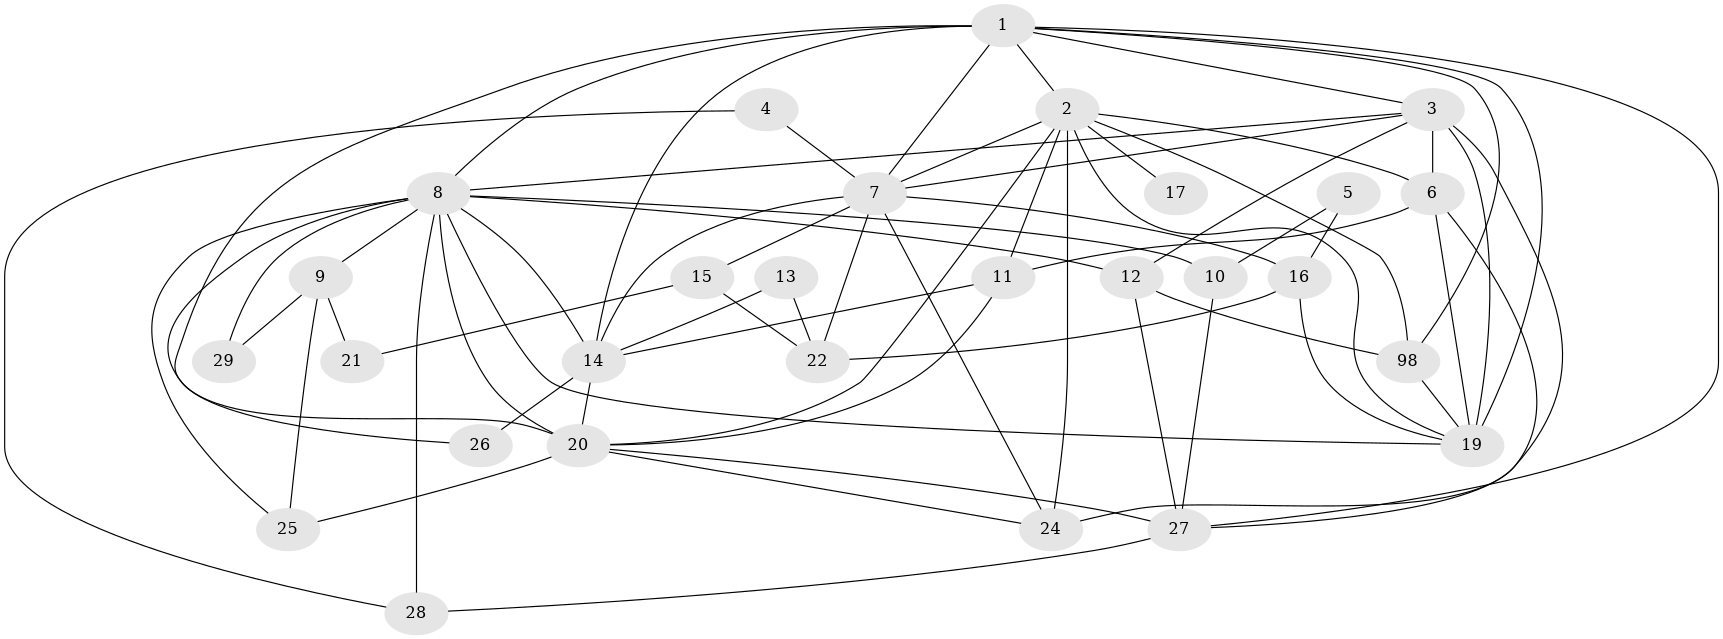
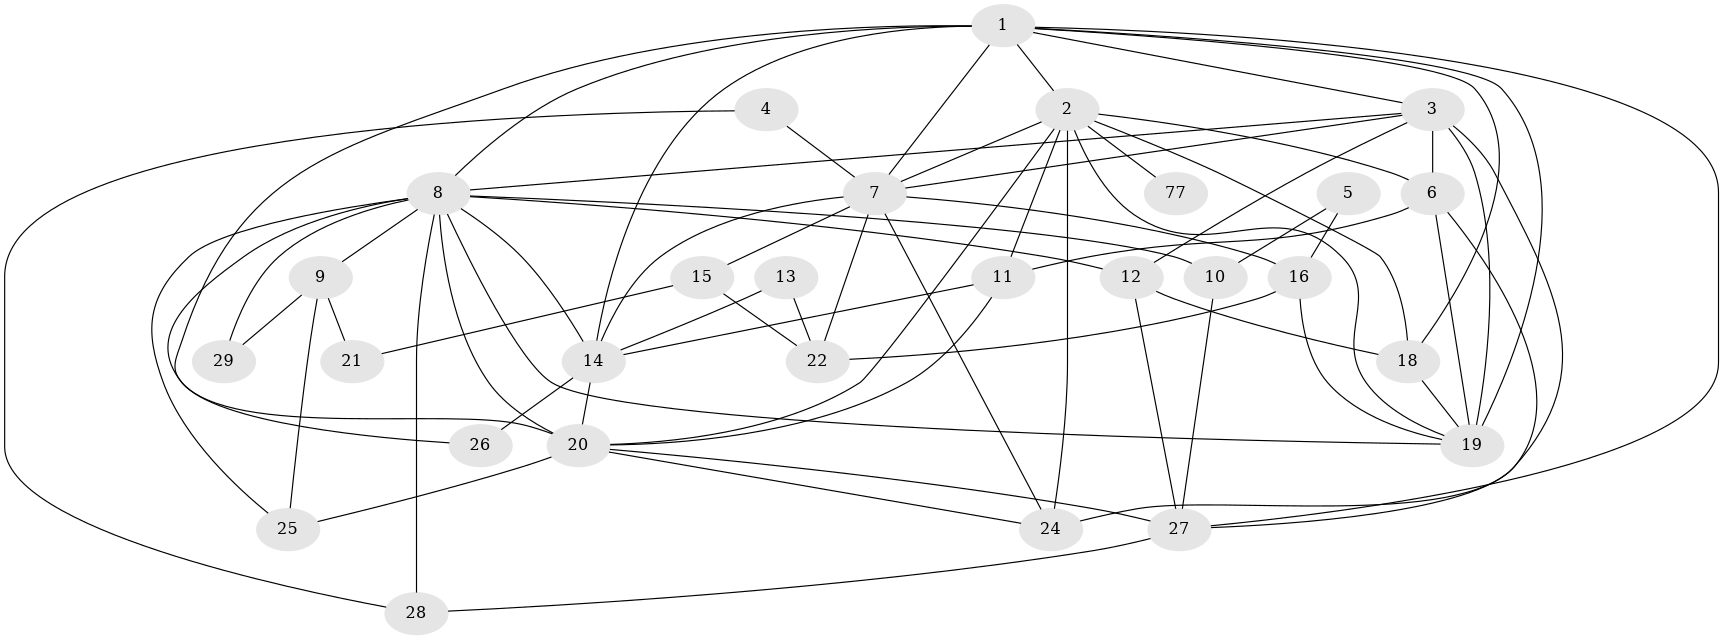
(1176, 194) -> (1176, 194)
(1408, 362) -> (1408, 362)
